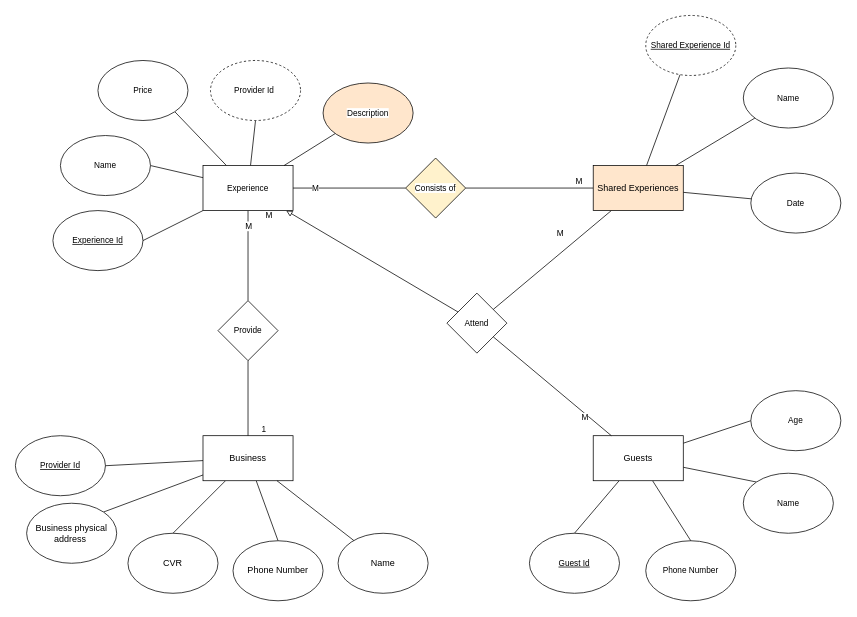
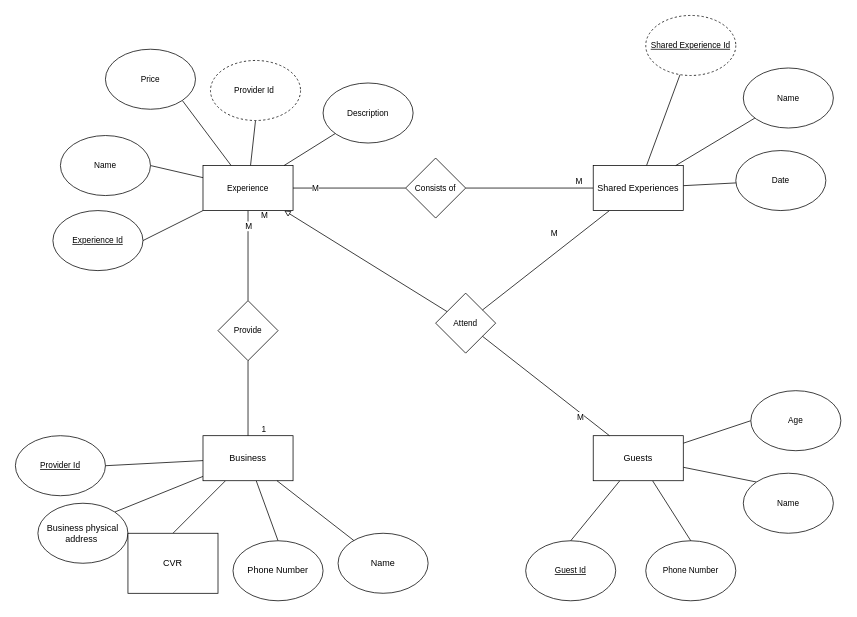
(143, 90) -> (150, 79)
(368, 113) -> (368, 113)
(435, 188) -> (435, 188)
(638, 188) -> (638, 188)
(795, 203) -> (780, 180)
(477, 323) -> (465, 323)
(72, 533) -> (83, 533)
(173, 563) -> (173, 563)
(574, 563) -> (570, 570)
